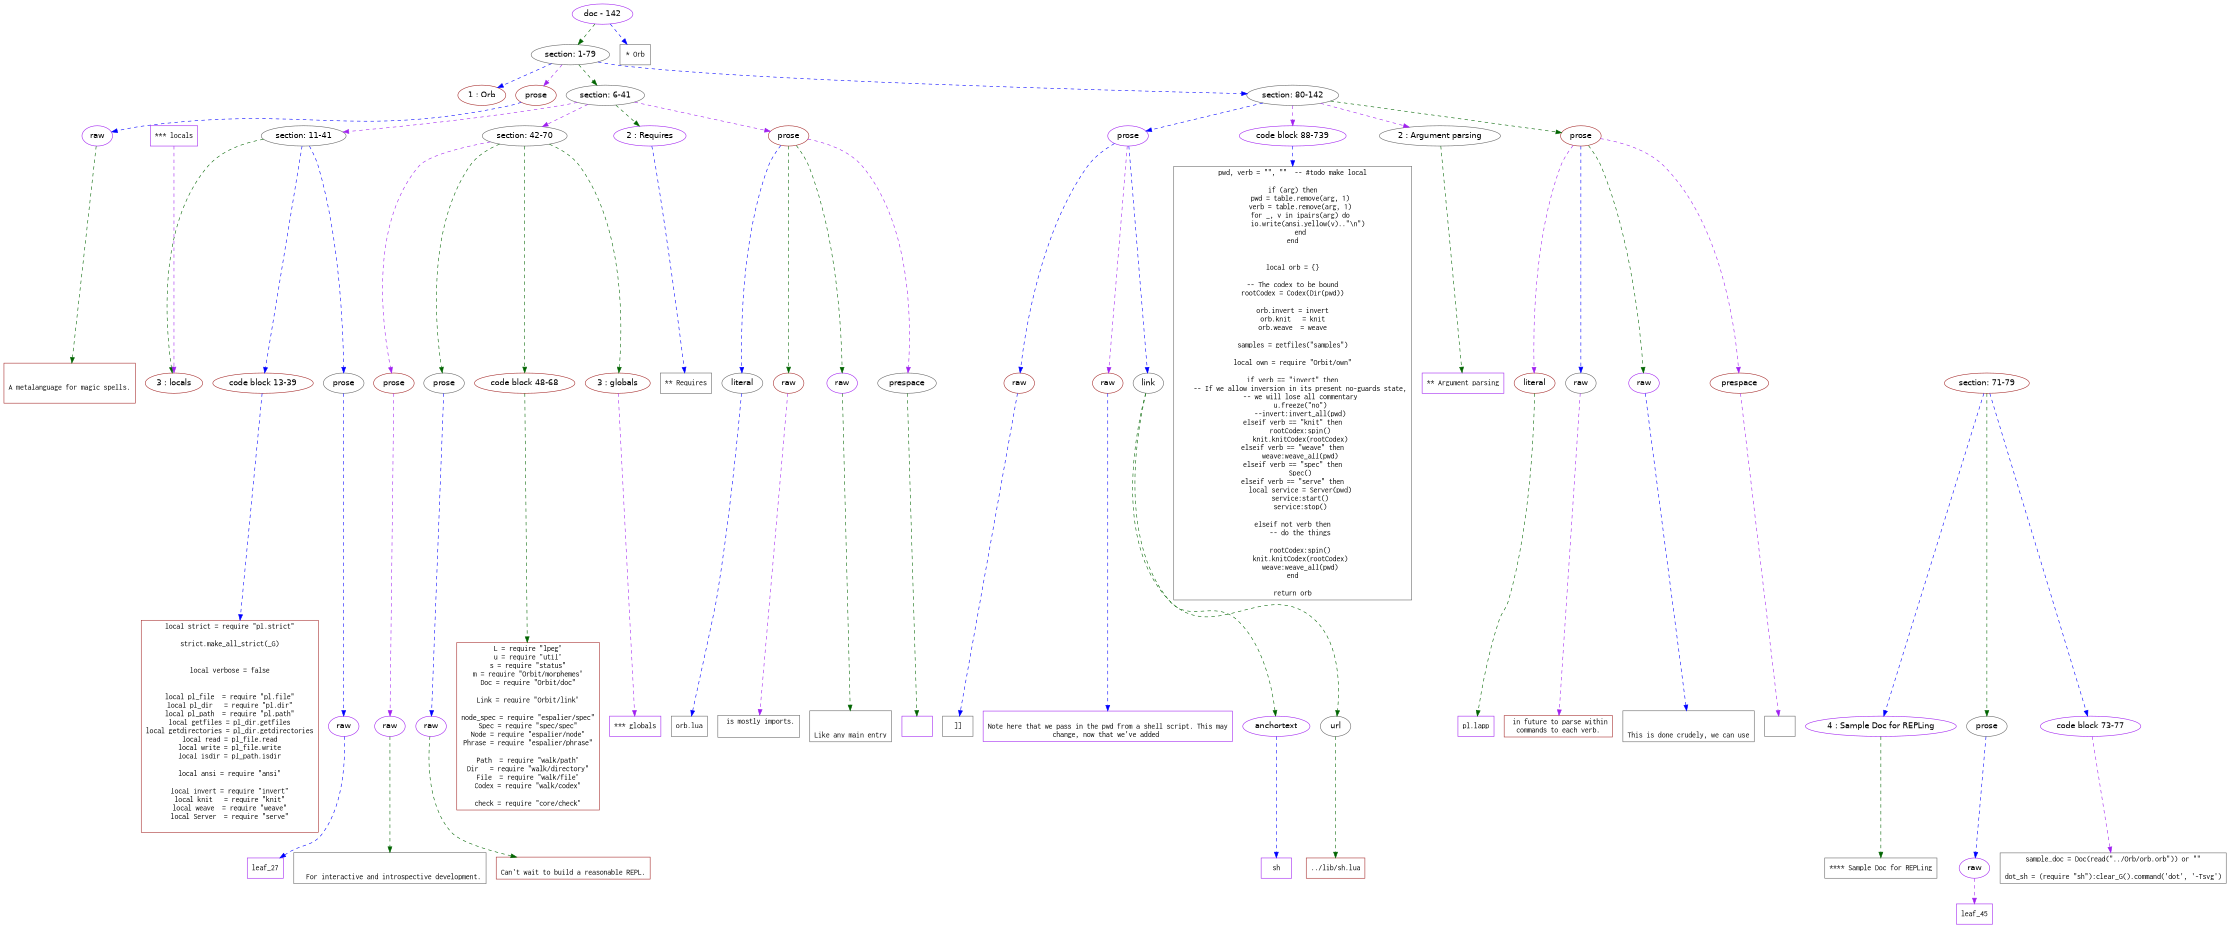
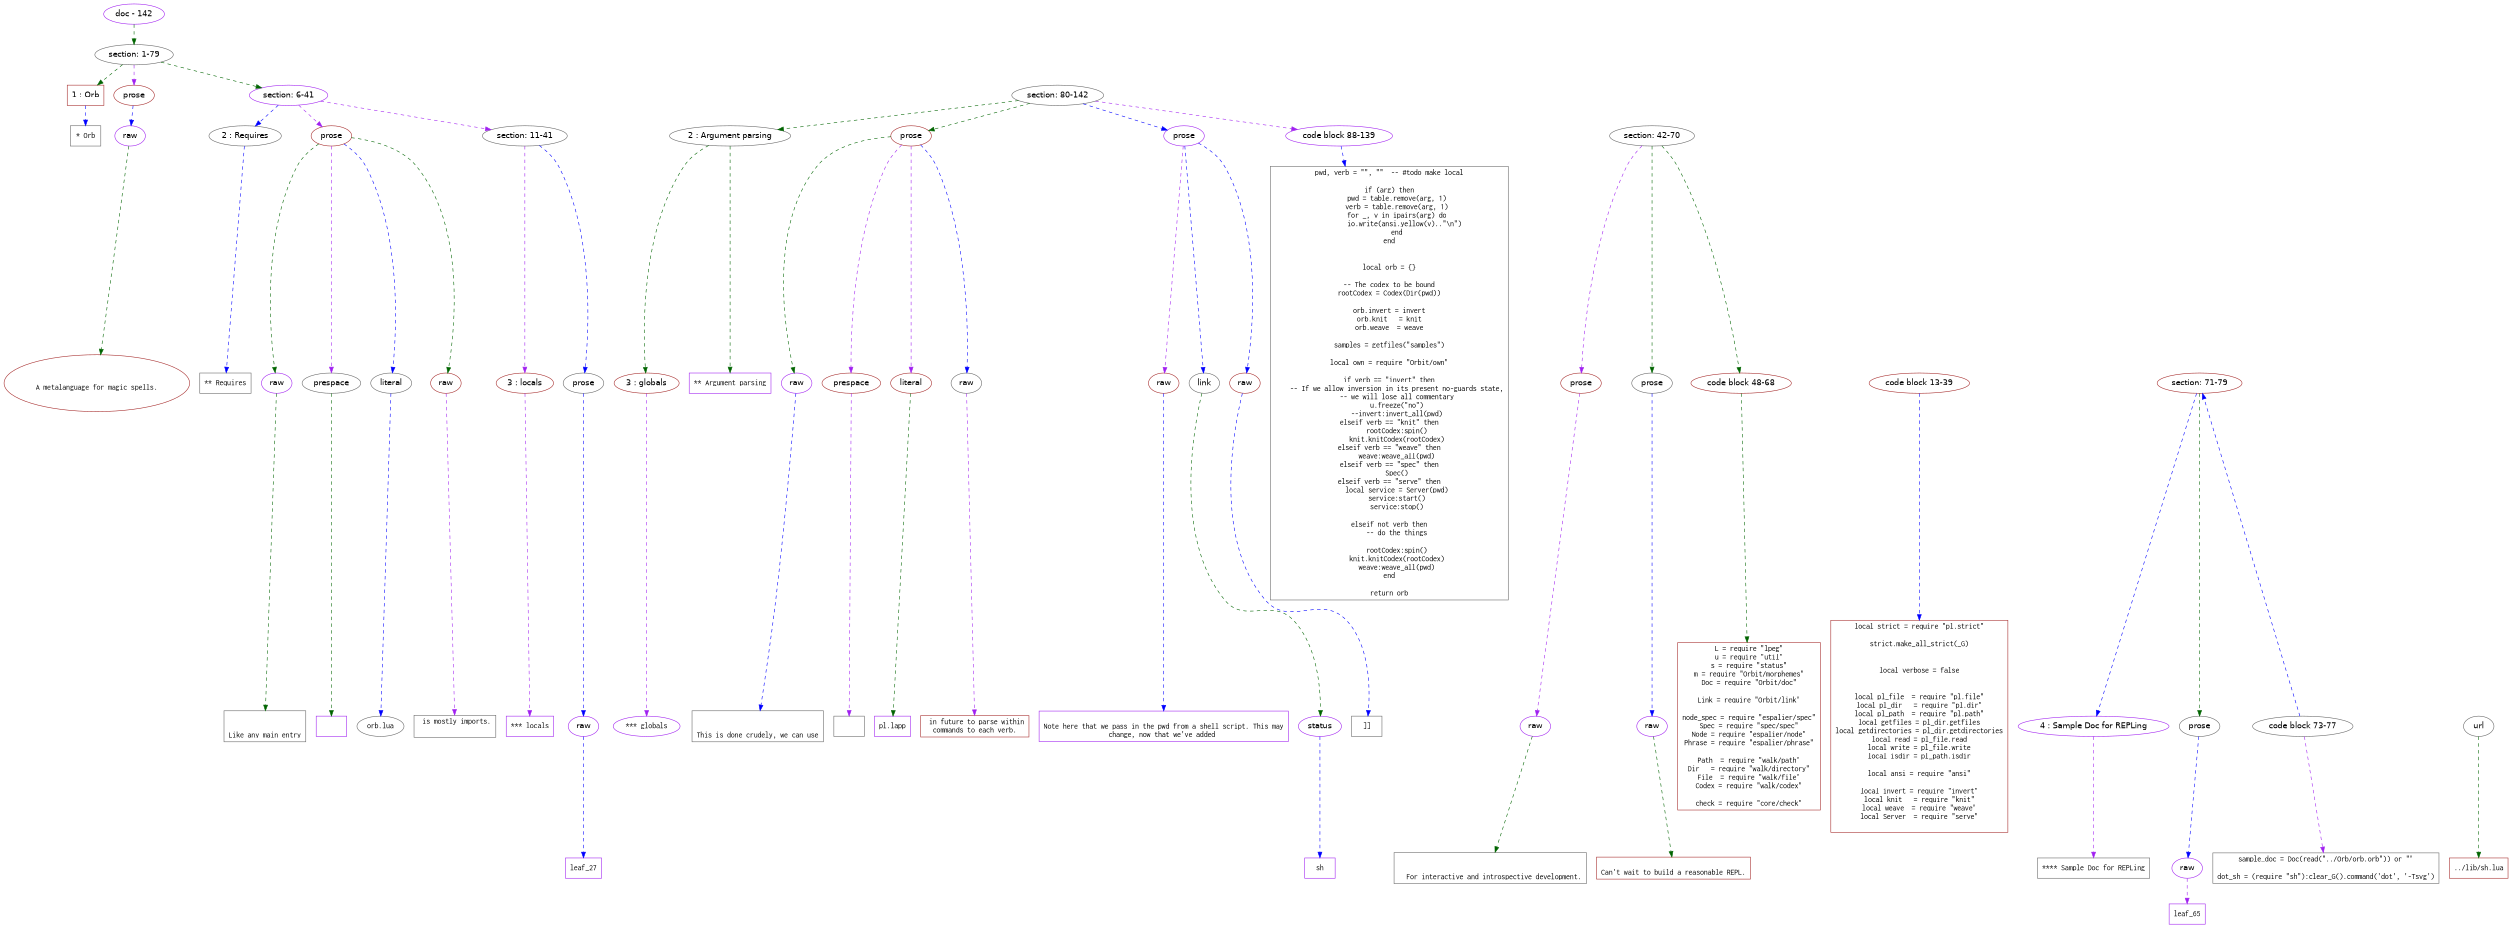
(617, 32) -> (86, 113)
(527, 74) -> (112, 73)
(919, 84) -> none
(482, 95) -> (86, 95)
(605, 95) -> (289, 95)
(568, 114) -> none
(625, 114) -> (269, 114)
(1362, 114) -> (901, 115)
(650, 136) -> (245, 136)
(1293, 136) -> (1339, 136)
(178, 225) -> (525, 257)
(612, 244) -> (652, 248)
(284, 257) -> none
(174, 262) -> (527, 552)
(70, 383) -> (97, 383)
(2038, 552) -> (2252, 558)
(1206, 617) -> none
(635, 726) -> (647, 726)
(689, 726) -> (380, 726)
(1276, 726) -> (1320, 726)
(2091, 726) -> (2303, 726)
(1881, 794) -> (2094, 794)
(1974, 914) -> (2187, 914)
